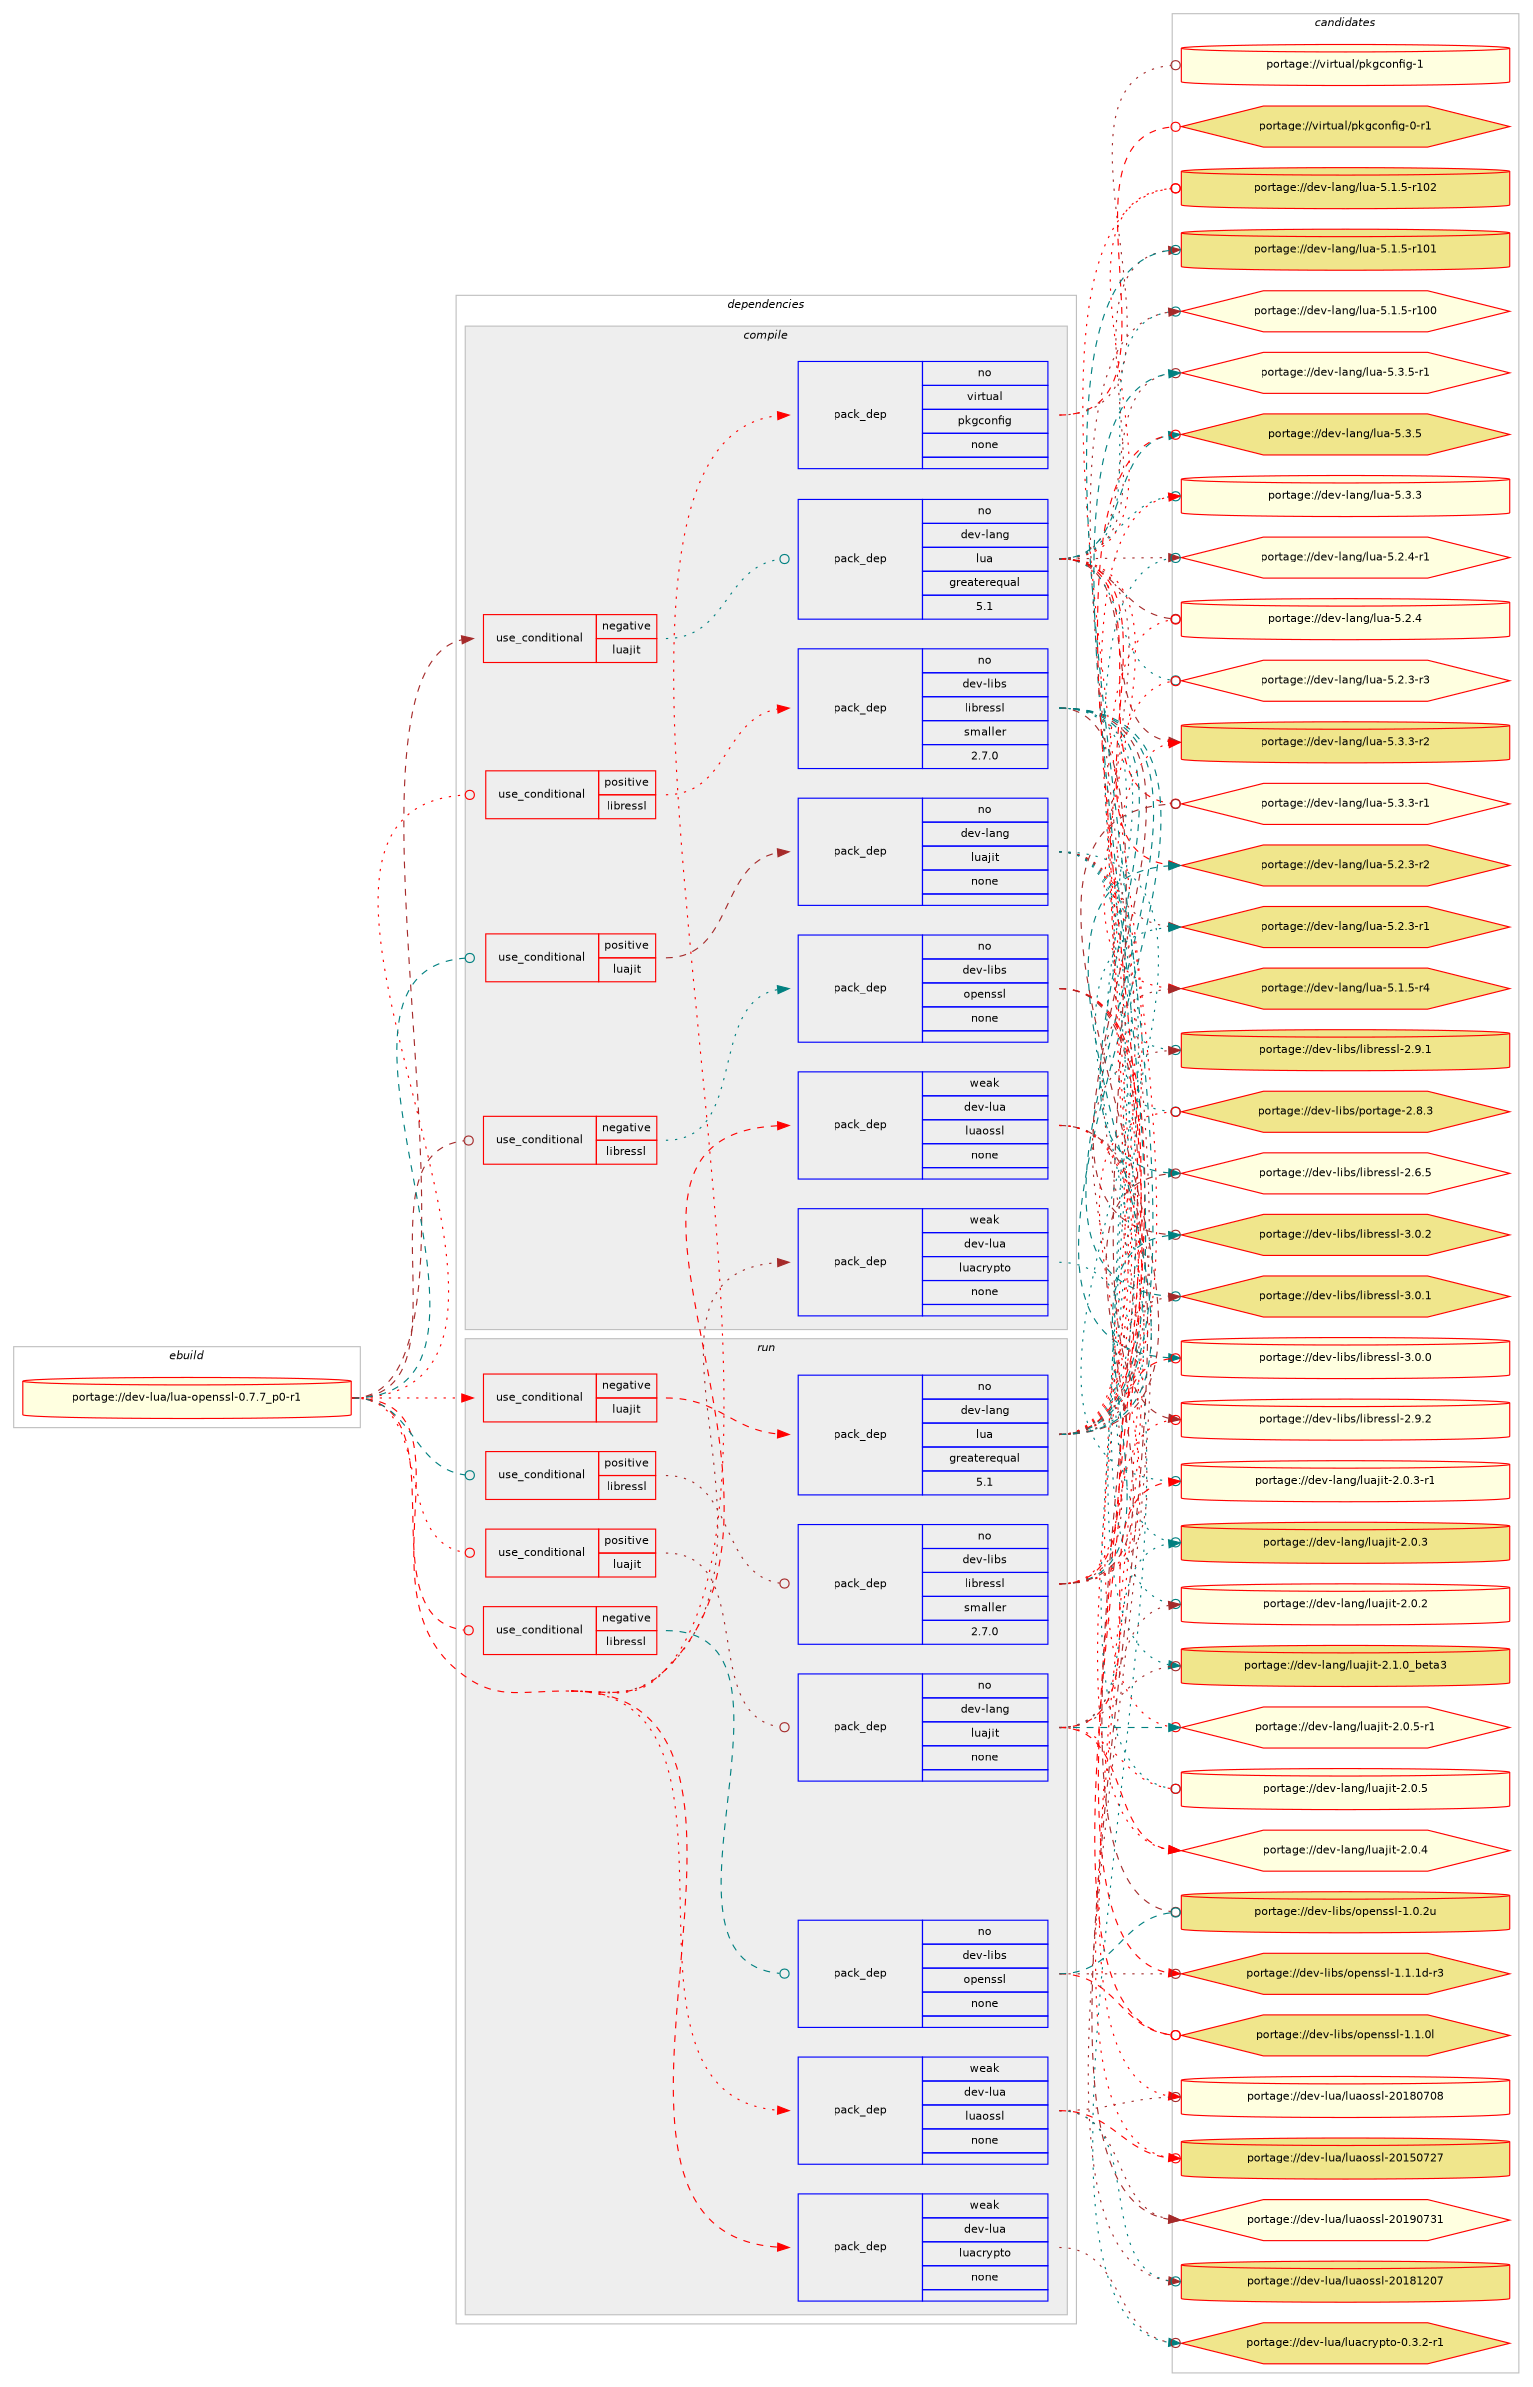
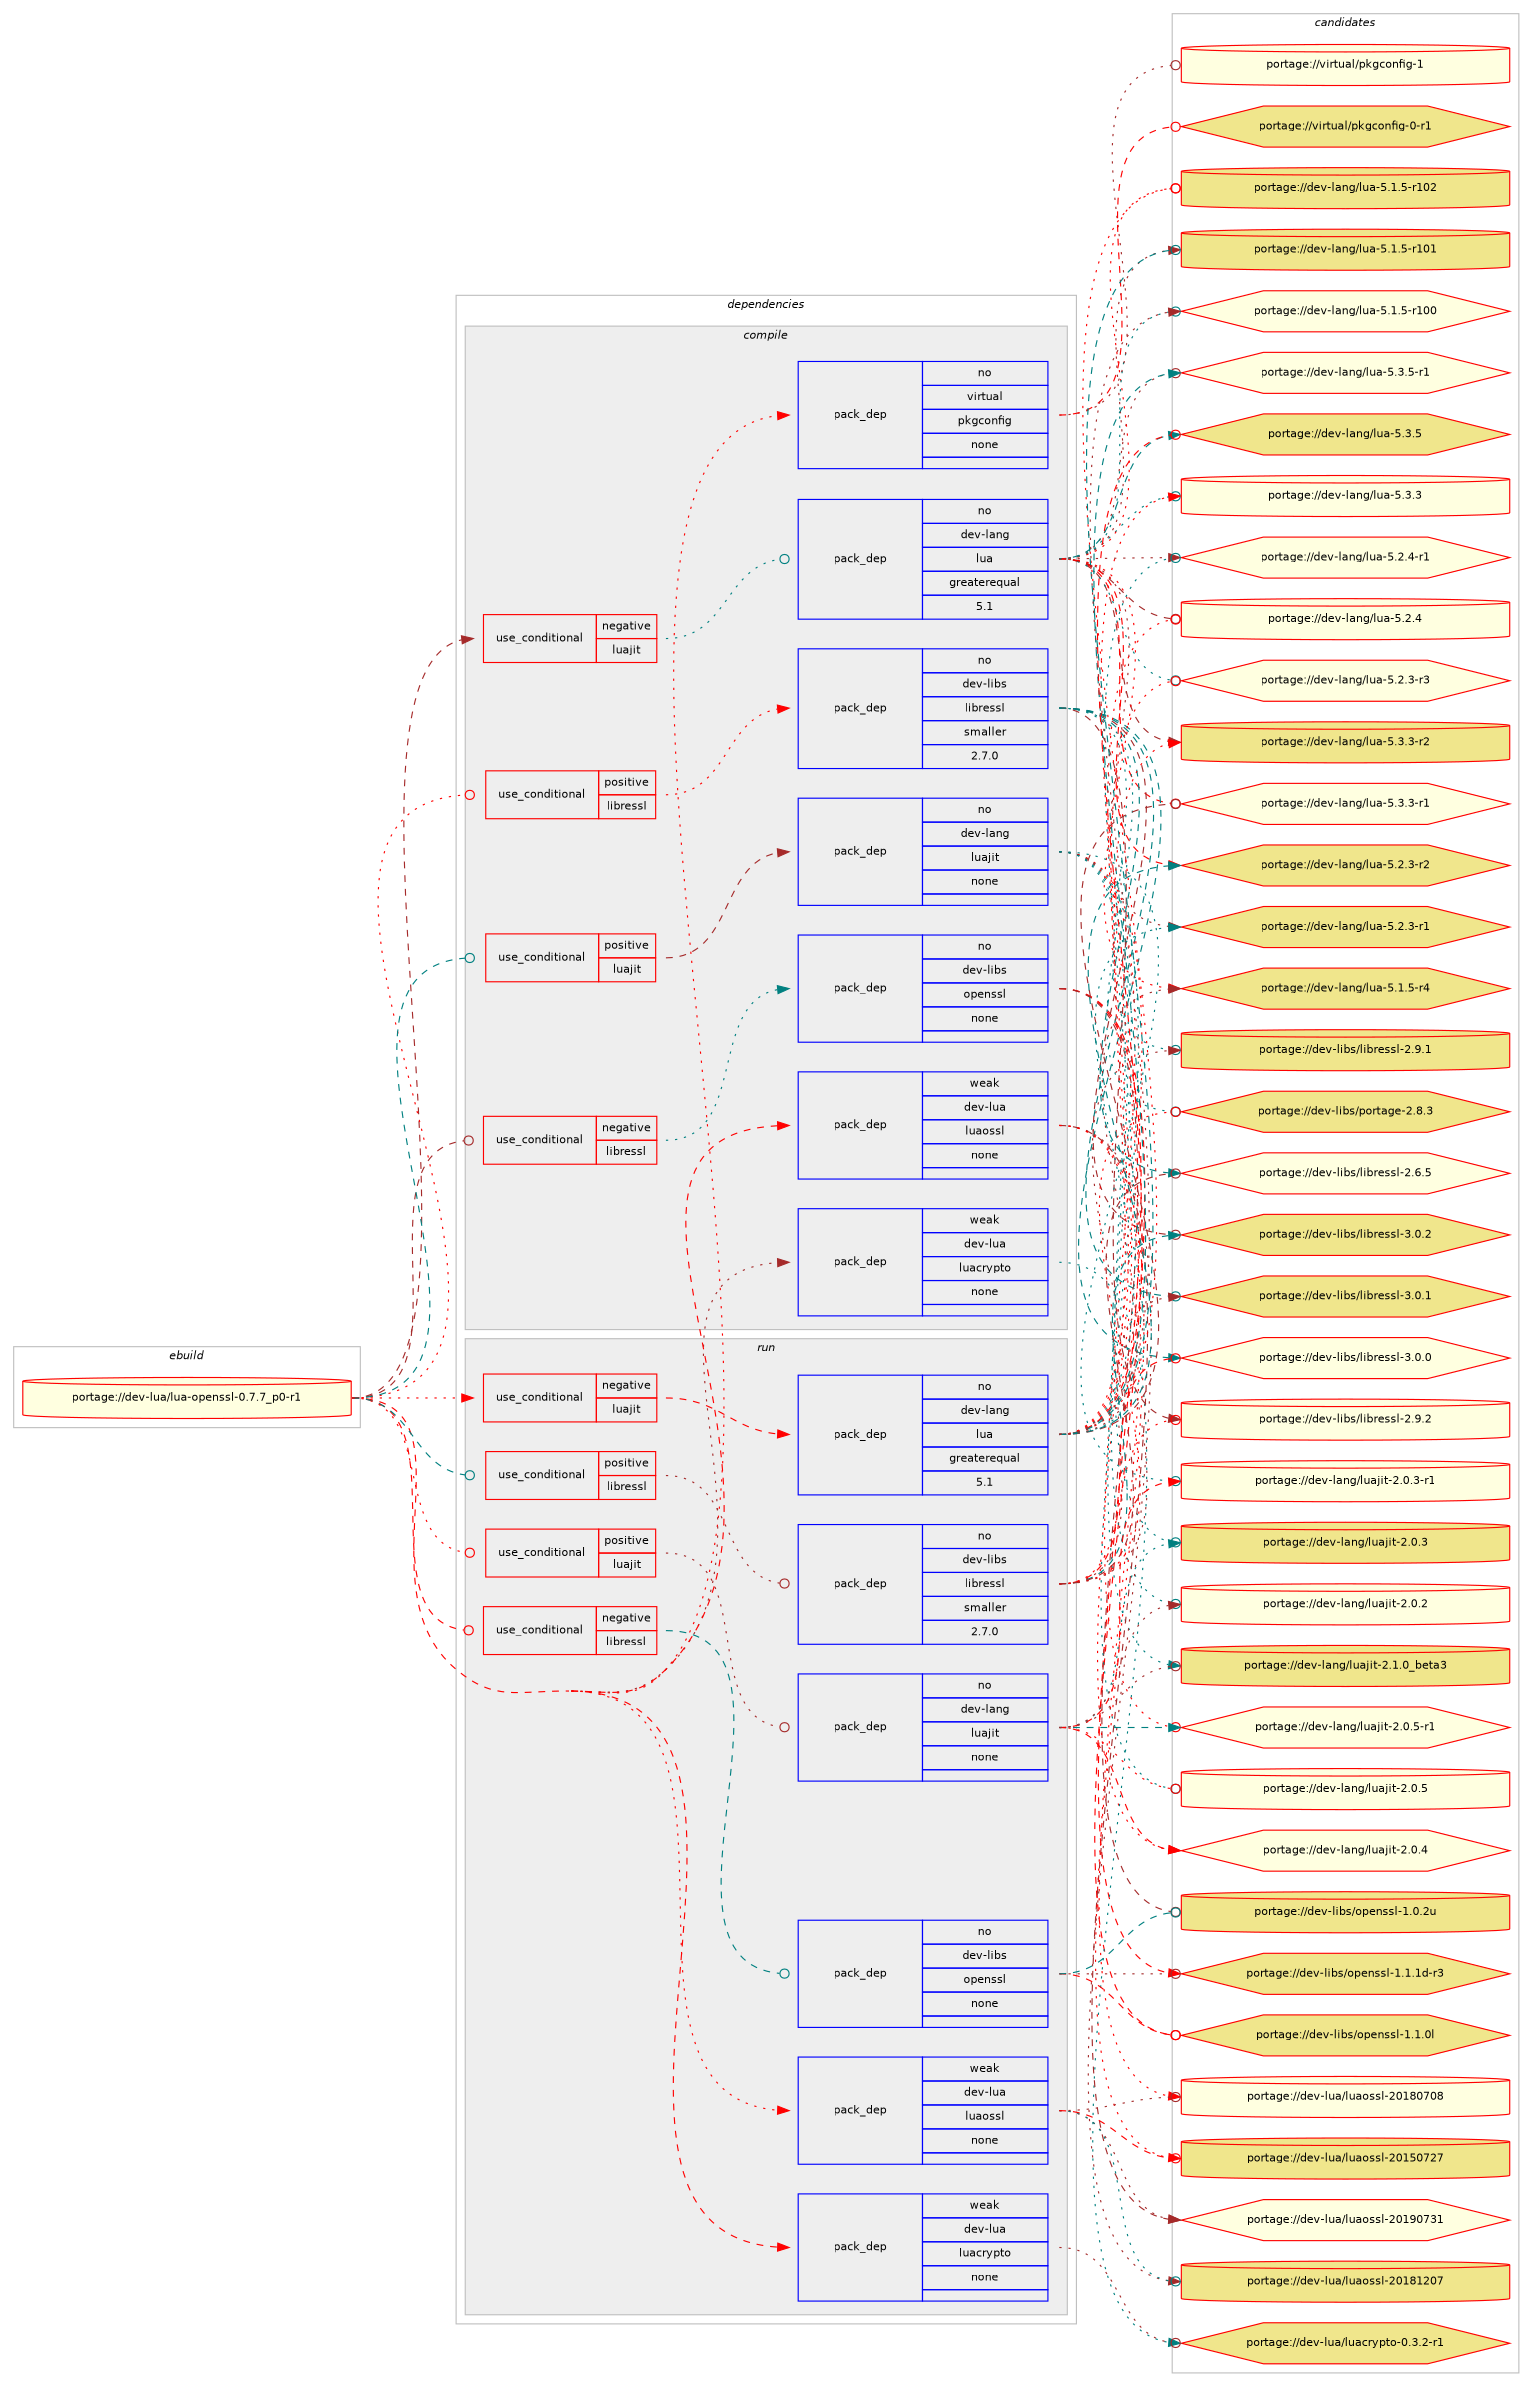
(1346, 1358) -> (1346, 1358)
